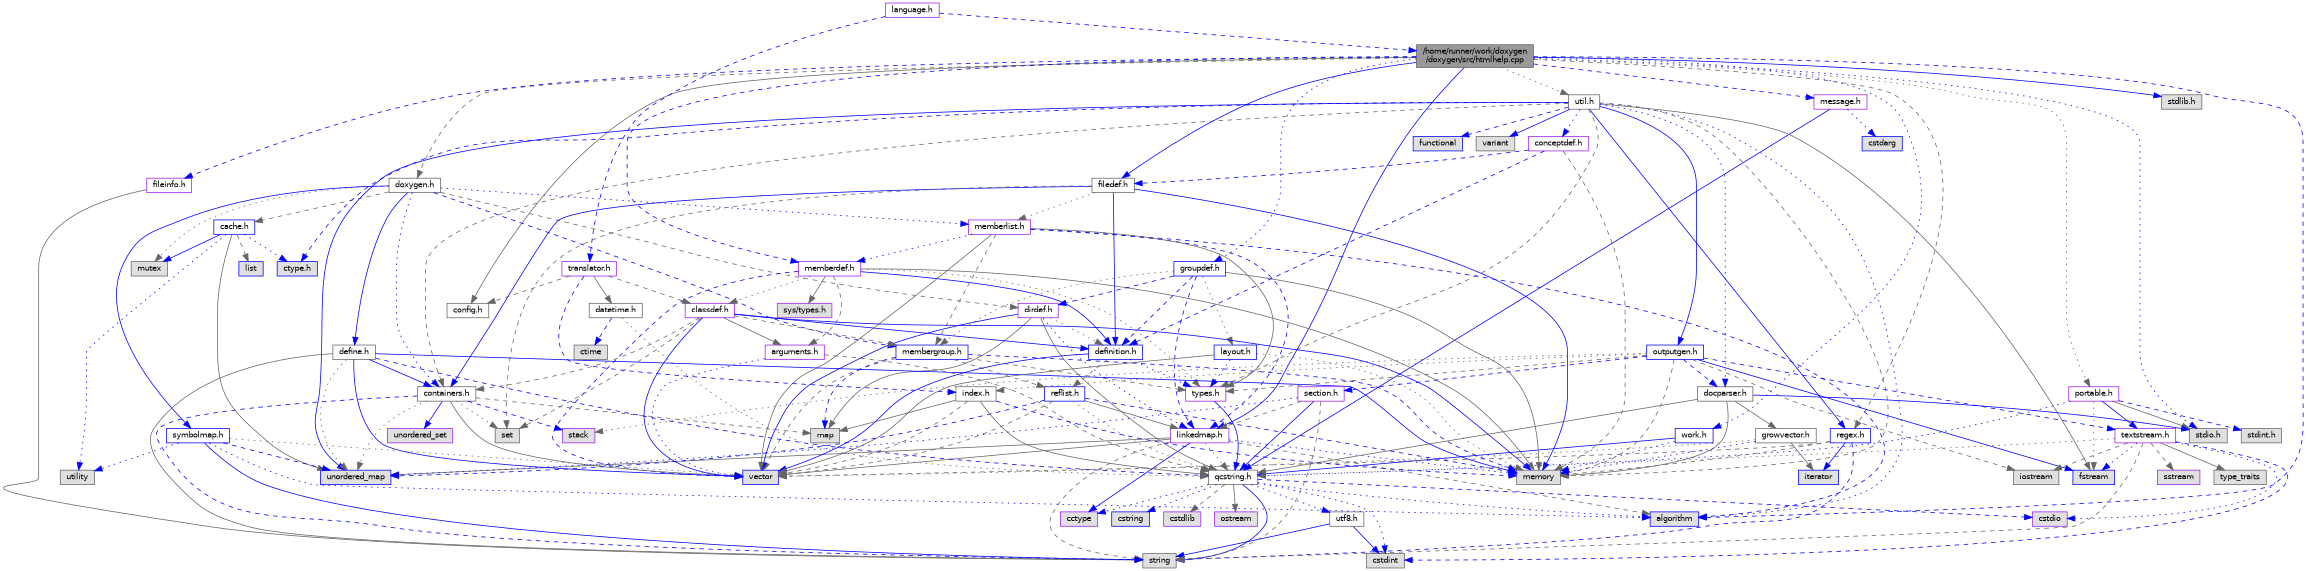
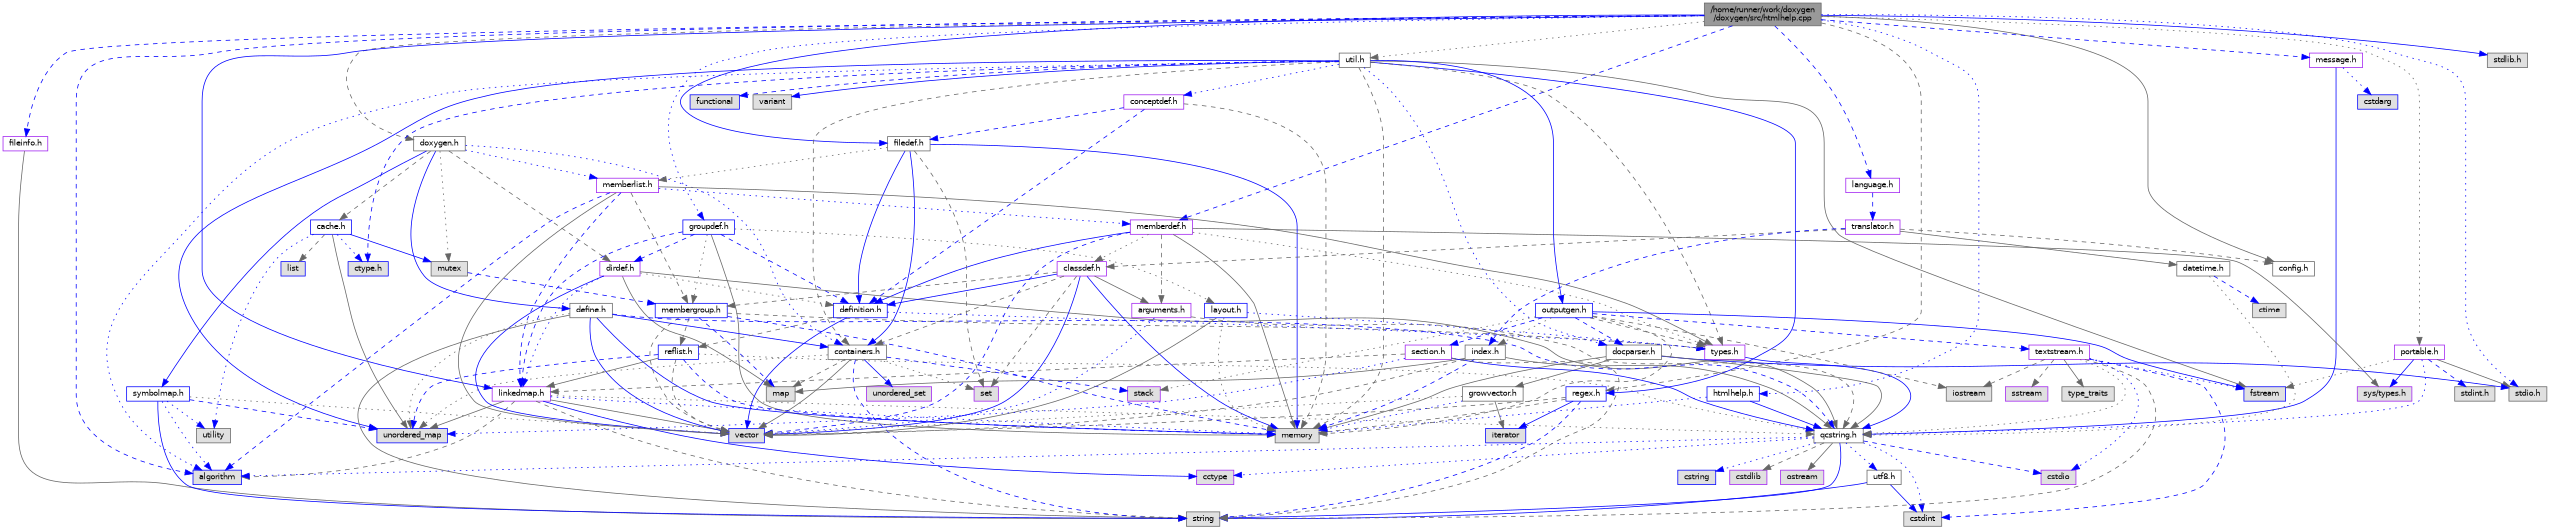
(1174, 32) -> (1833, 91)
(660, 273) -> (540, 285)
(2116, 412) -> (2405, 370)
(507, 436) -> (986, 394)
(1694, 436) -> (1733, 394)
